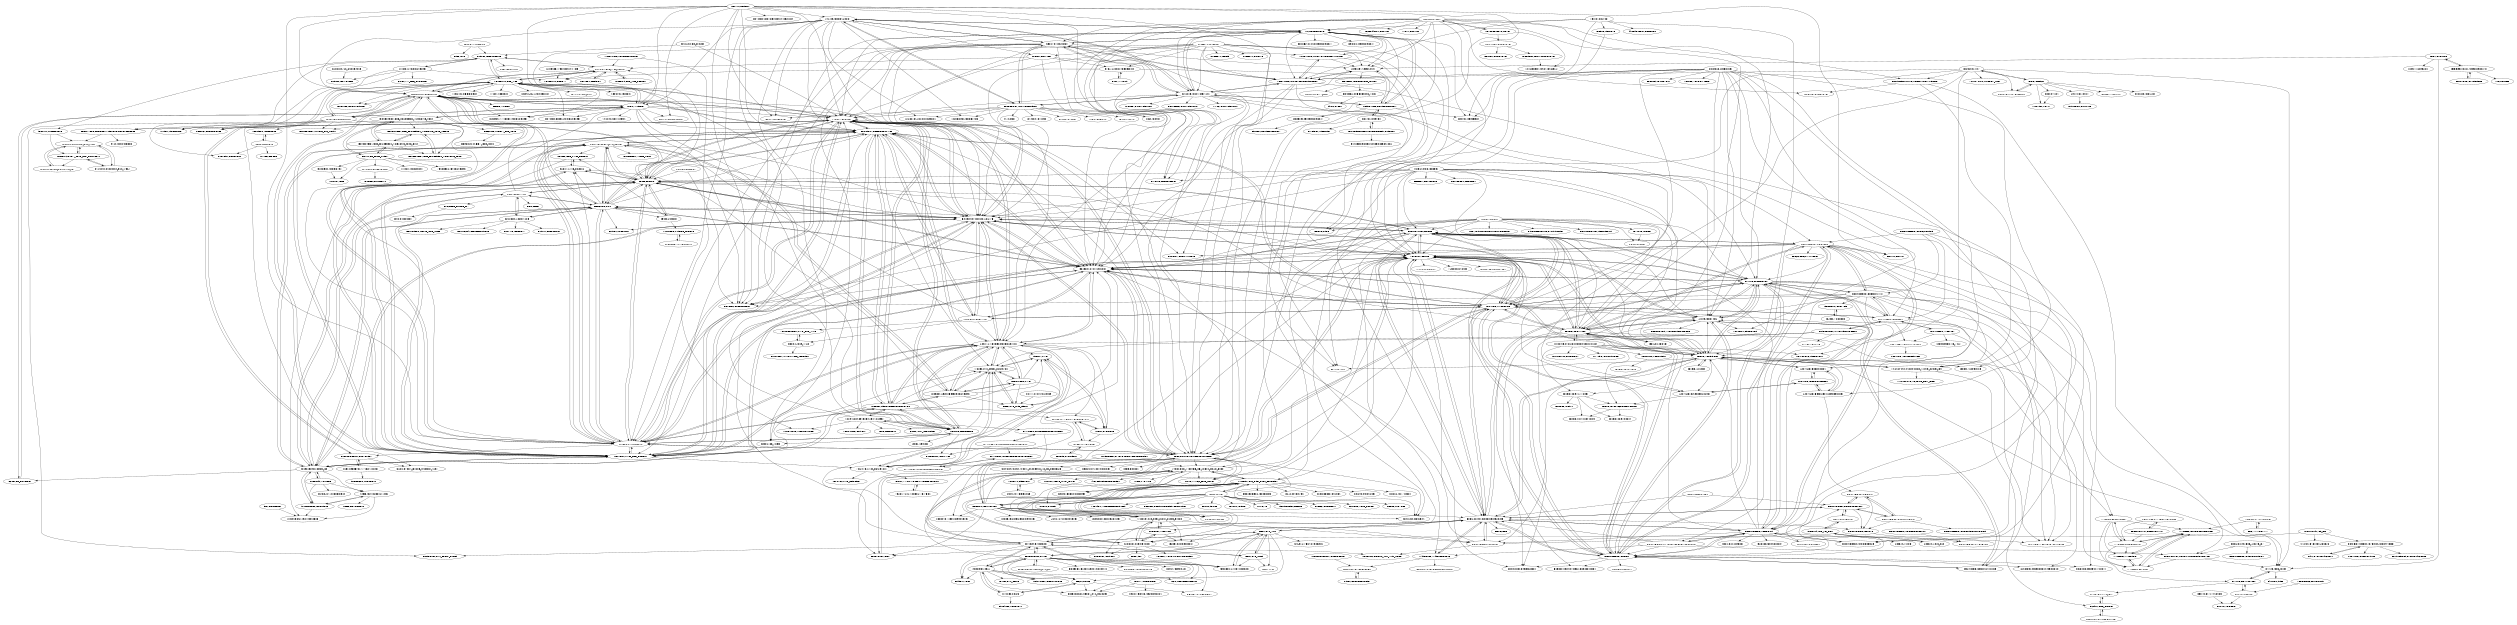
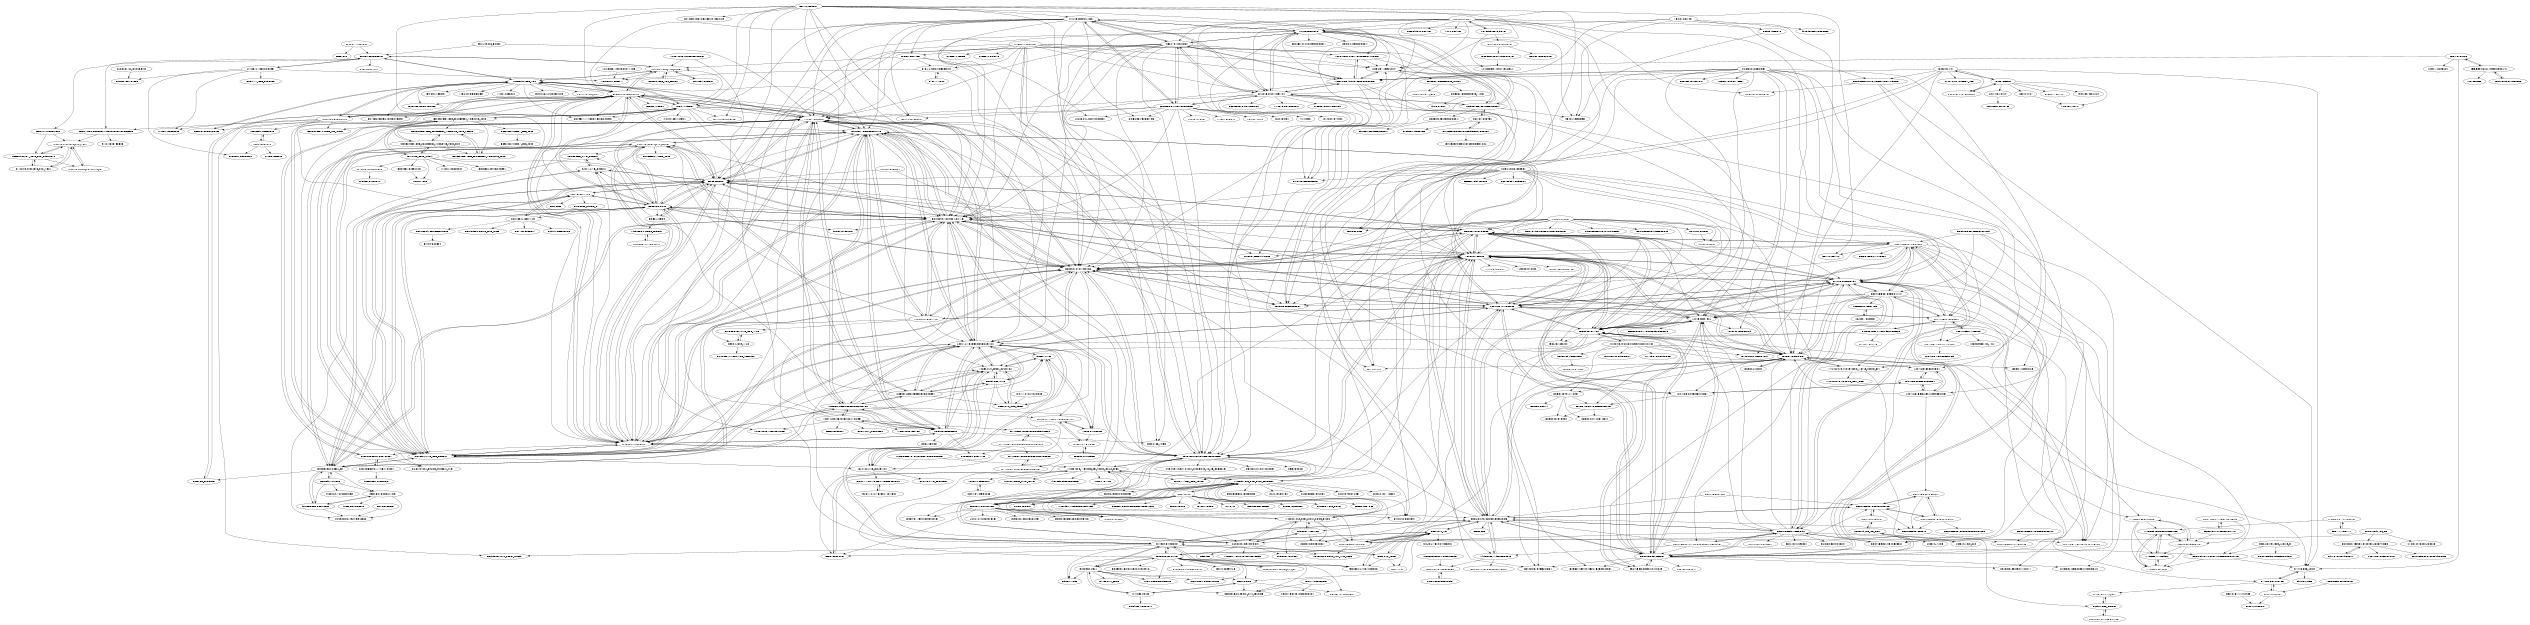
(430, 213) -> (432, 237)
(561, 213) -> none
